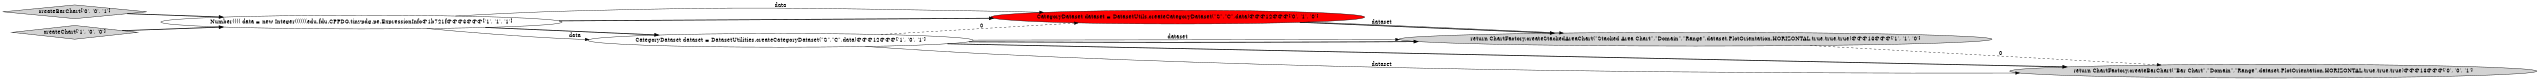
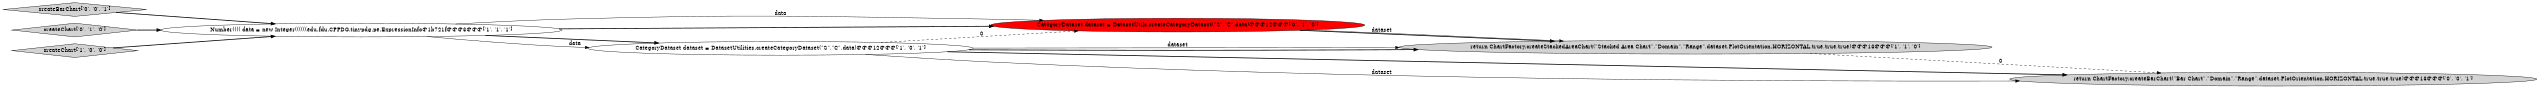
none -> (75, 30)
